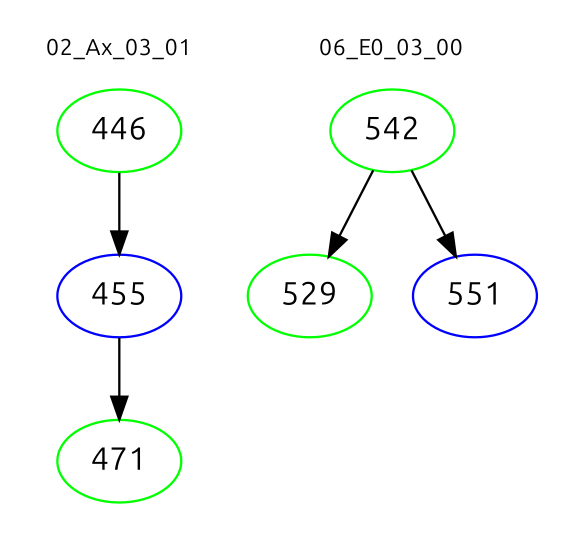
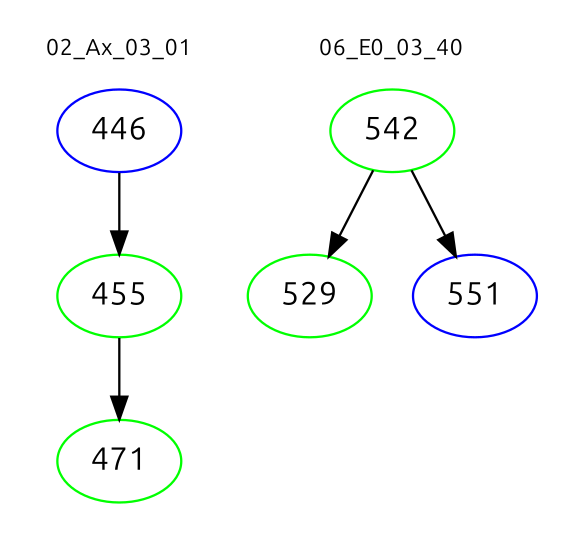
(392, 49) -> (392, 49)
(119, 131) -> (119, 131)
(119, 296) -> (119, 296)
